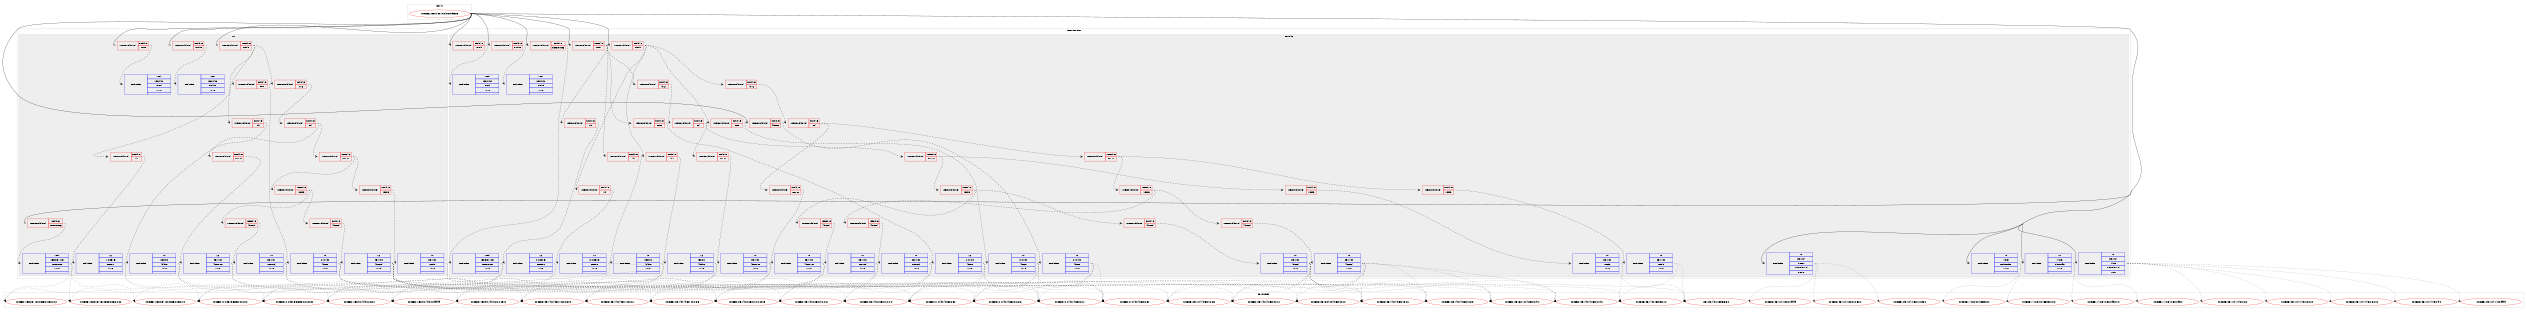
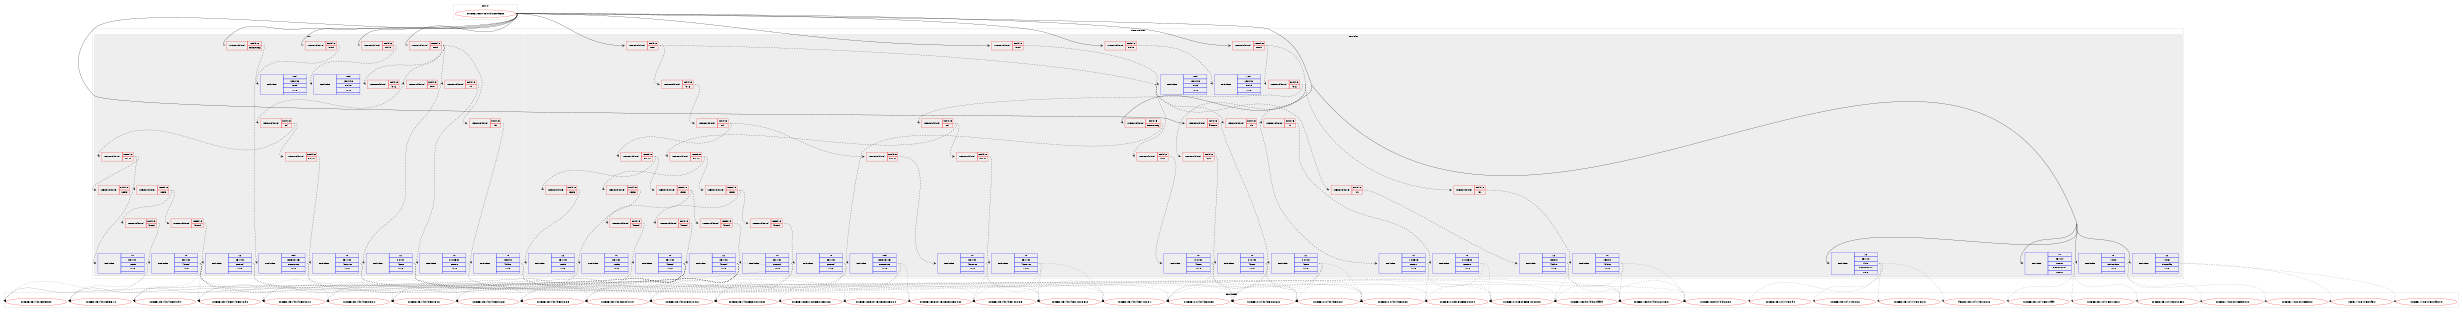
(101, 302) -> (812, 302)
(747, 302) -> (747, 302)
(1199, 302) -> (489, 302)
(1328, 302) -> (359, 302)
(1522, 302) -> (166, 302)
(1587, 302) -> (230, 302)
(1716, 302) -> (36, 302)
(2168, 302) -> (2362, 302)
(2362, 302) -> (1974, 302)
(2491, 302) -> none
